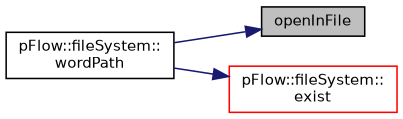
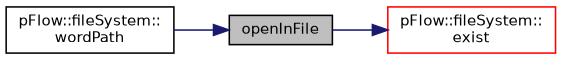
(194, 71) -> (353, 30)
